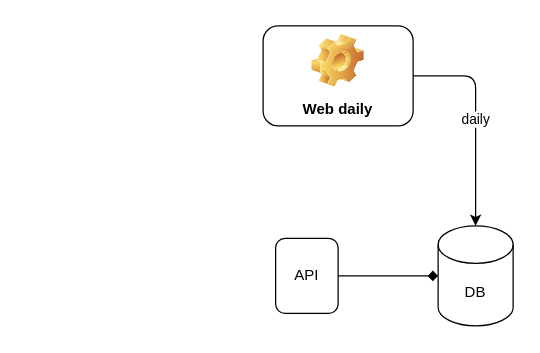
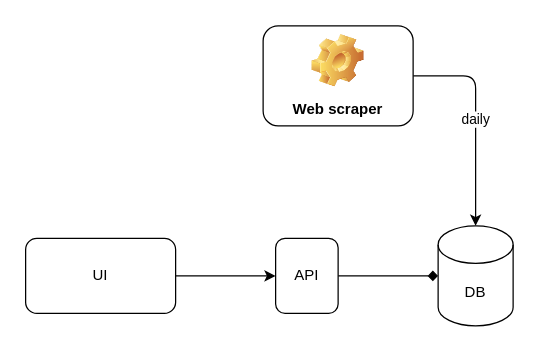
(338, 108) -> (338, 108)
none -> (101, 276)
none -> (222, 276)
